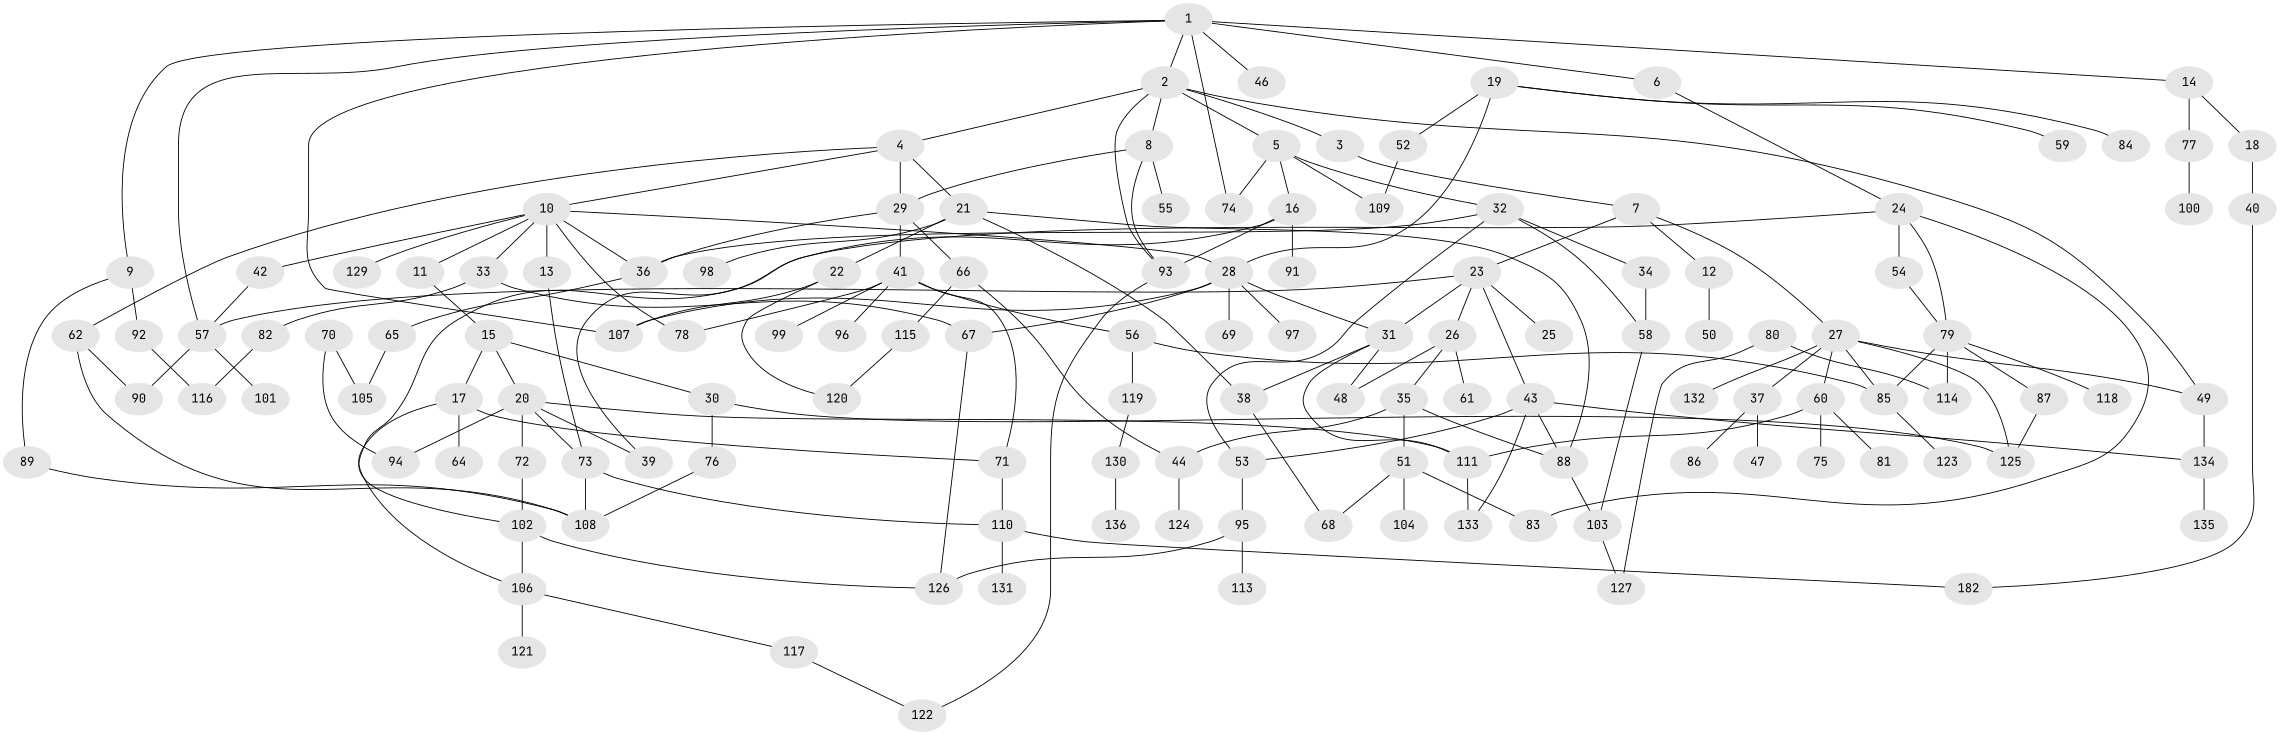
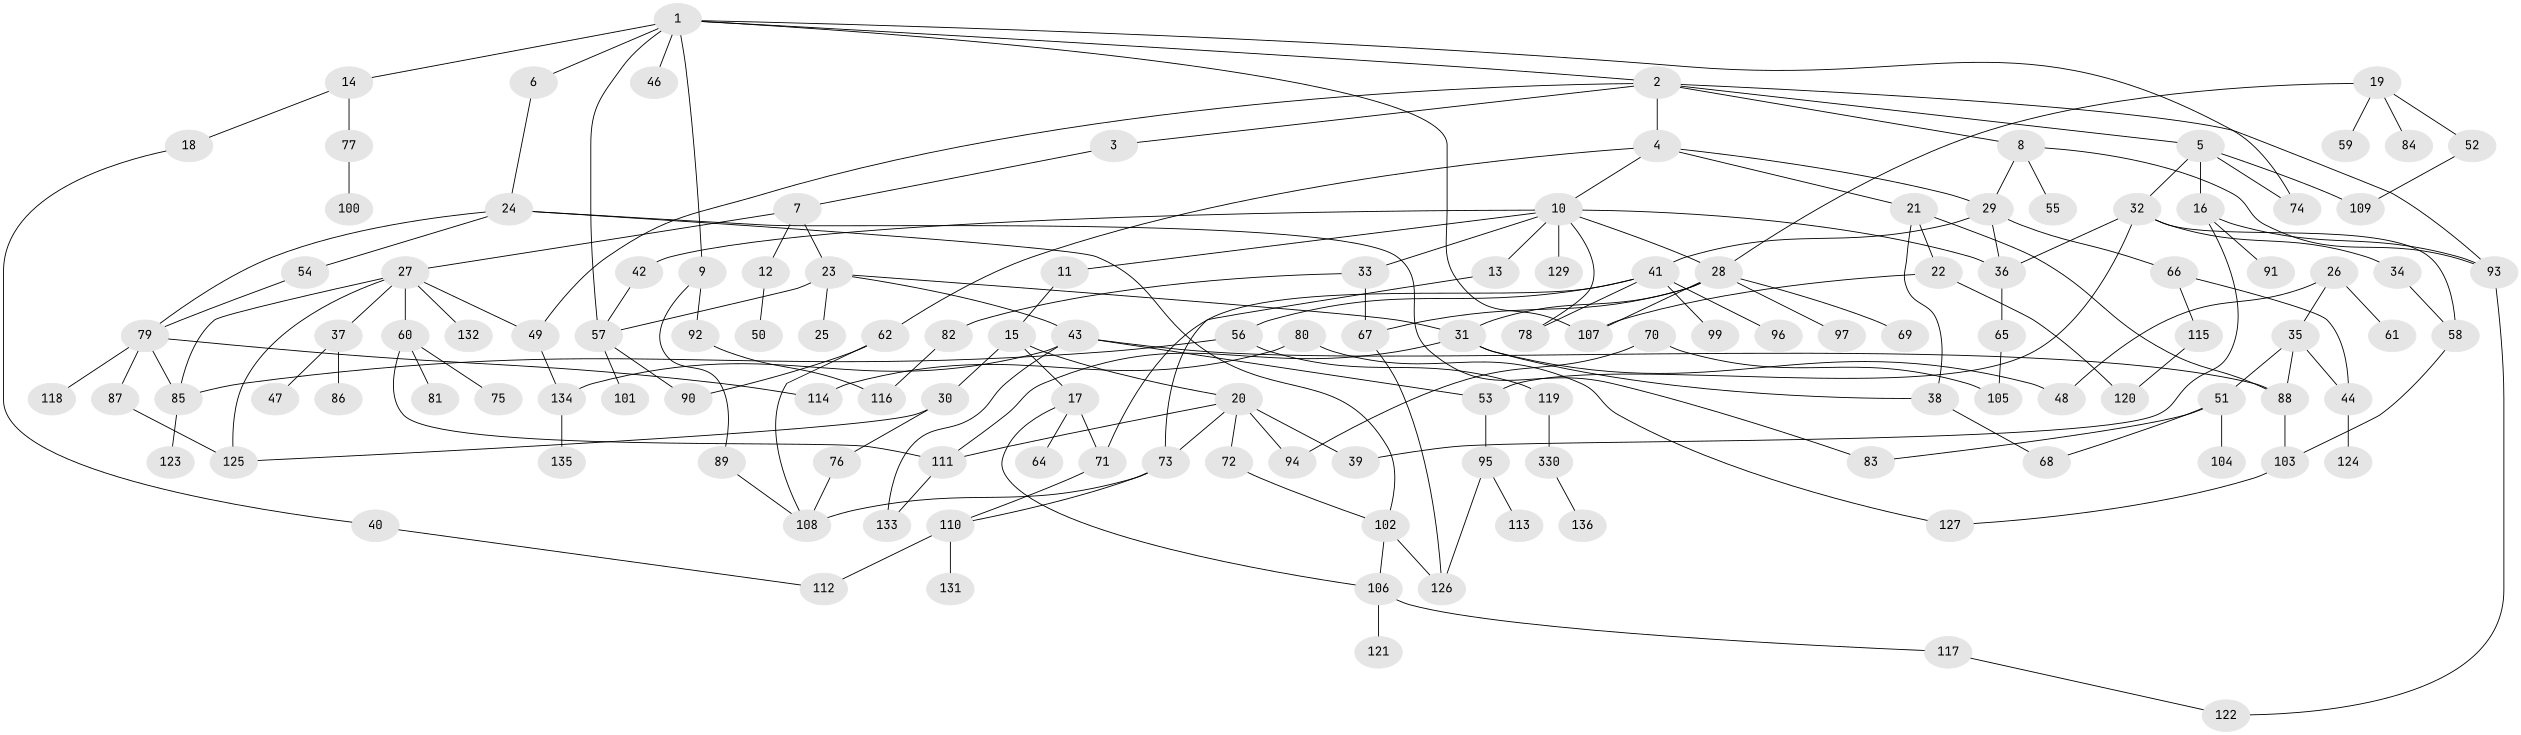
(707, 273) -> none
(1465, 304) -> none
(1116, 462) -> (1549, 462)
(1968, 589) -> (824, 589)
